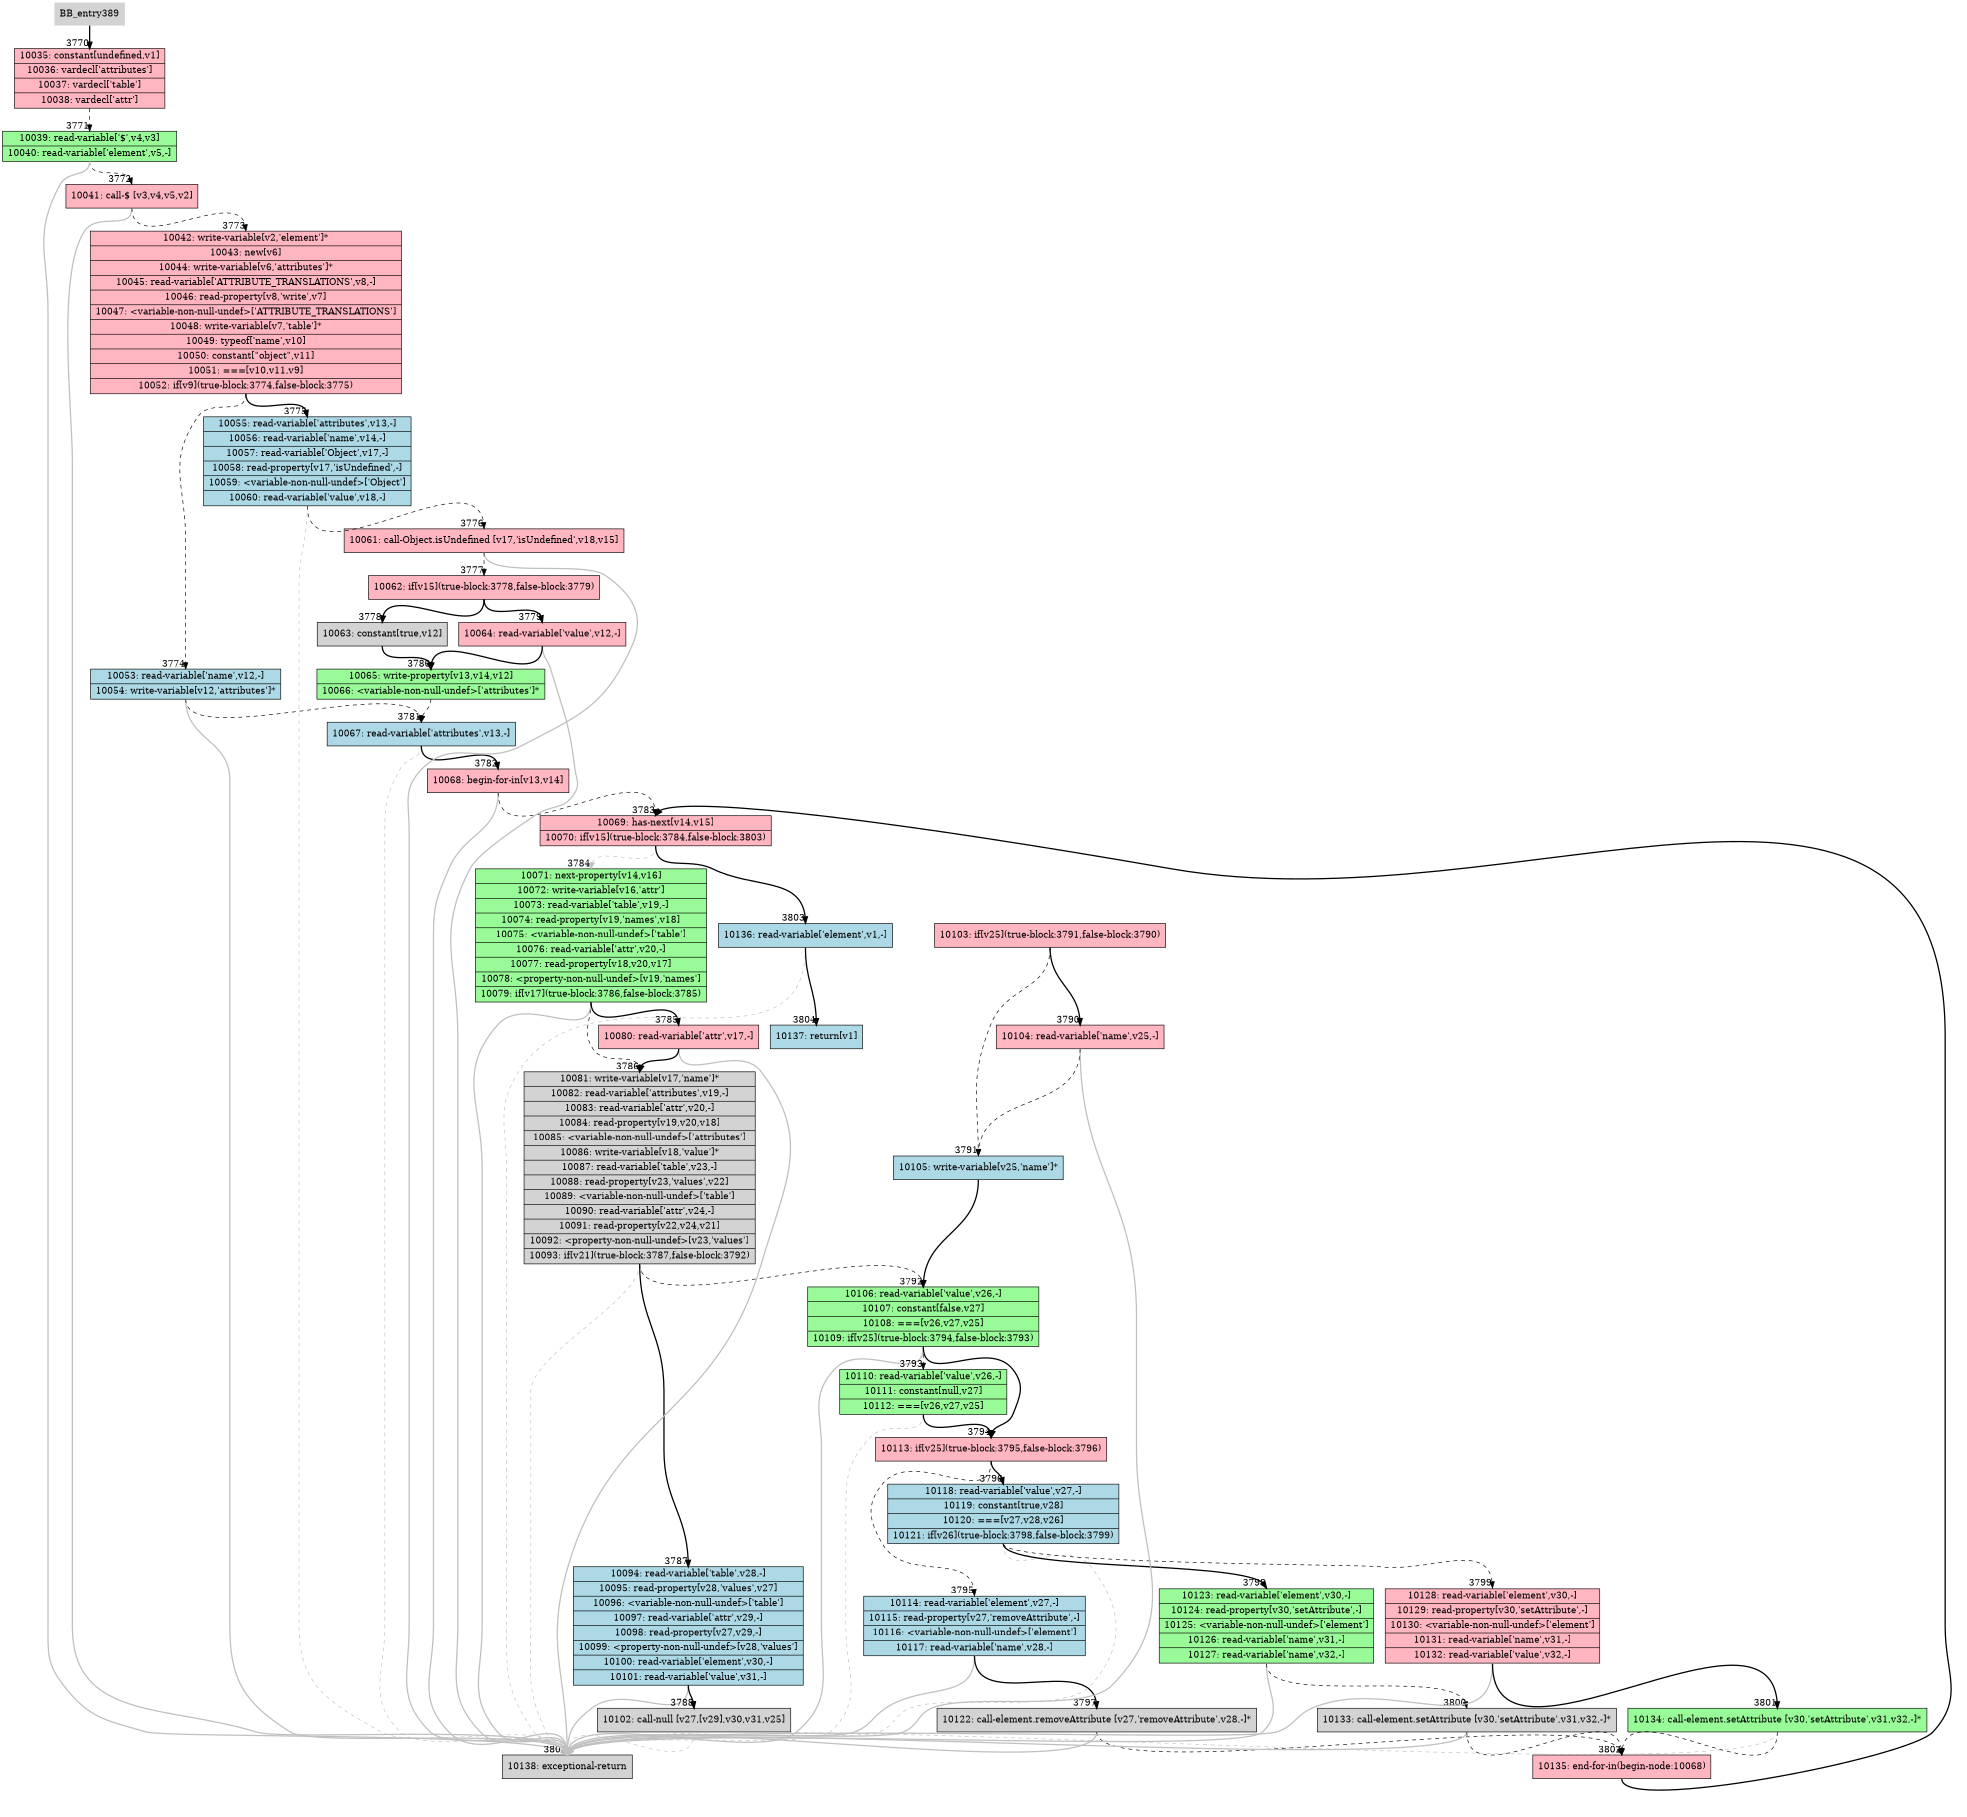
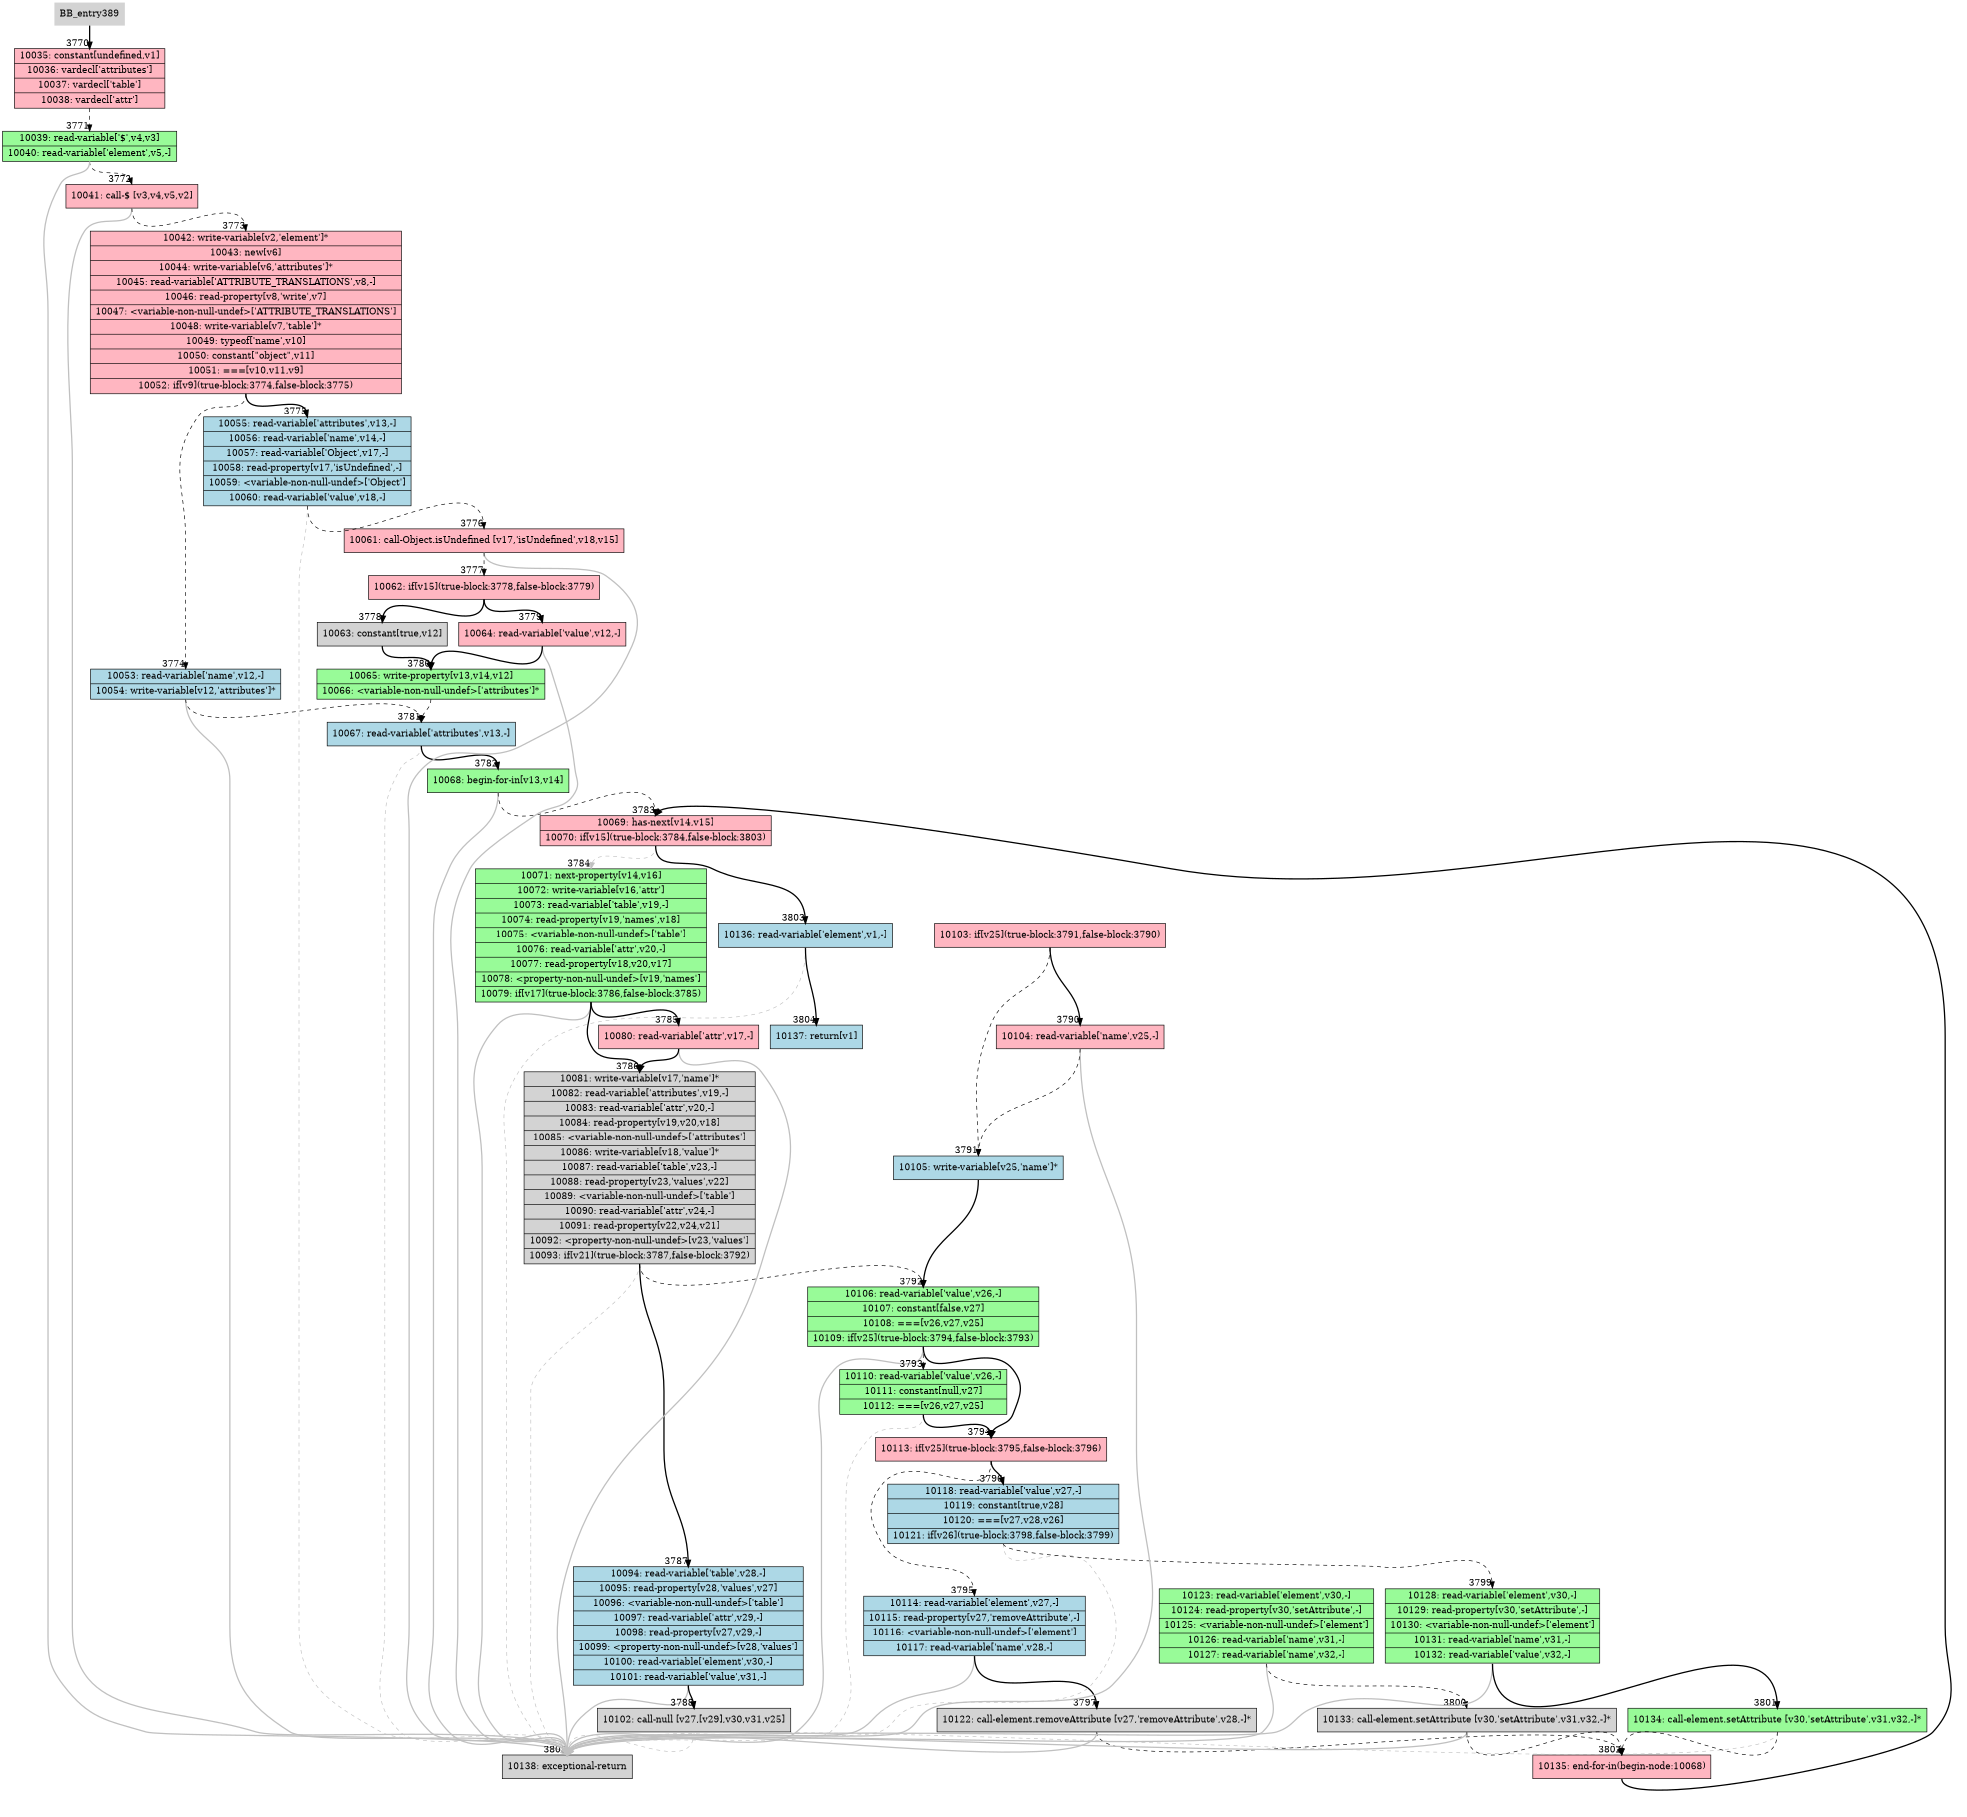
(498, 781) -> (498, 781)
(594, 1050) -> (594, 1050)
(1132, 1566) -> none
(1492, 1626) -> (1492, 1626)
